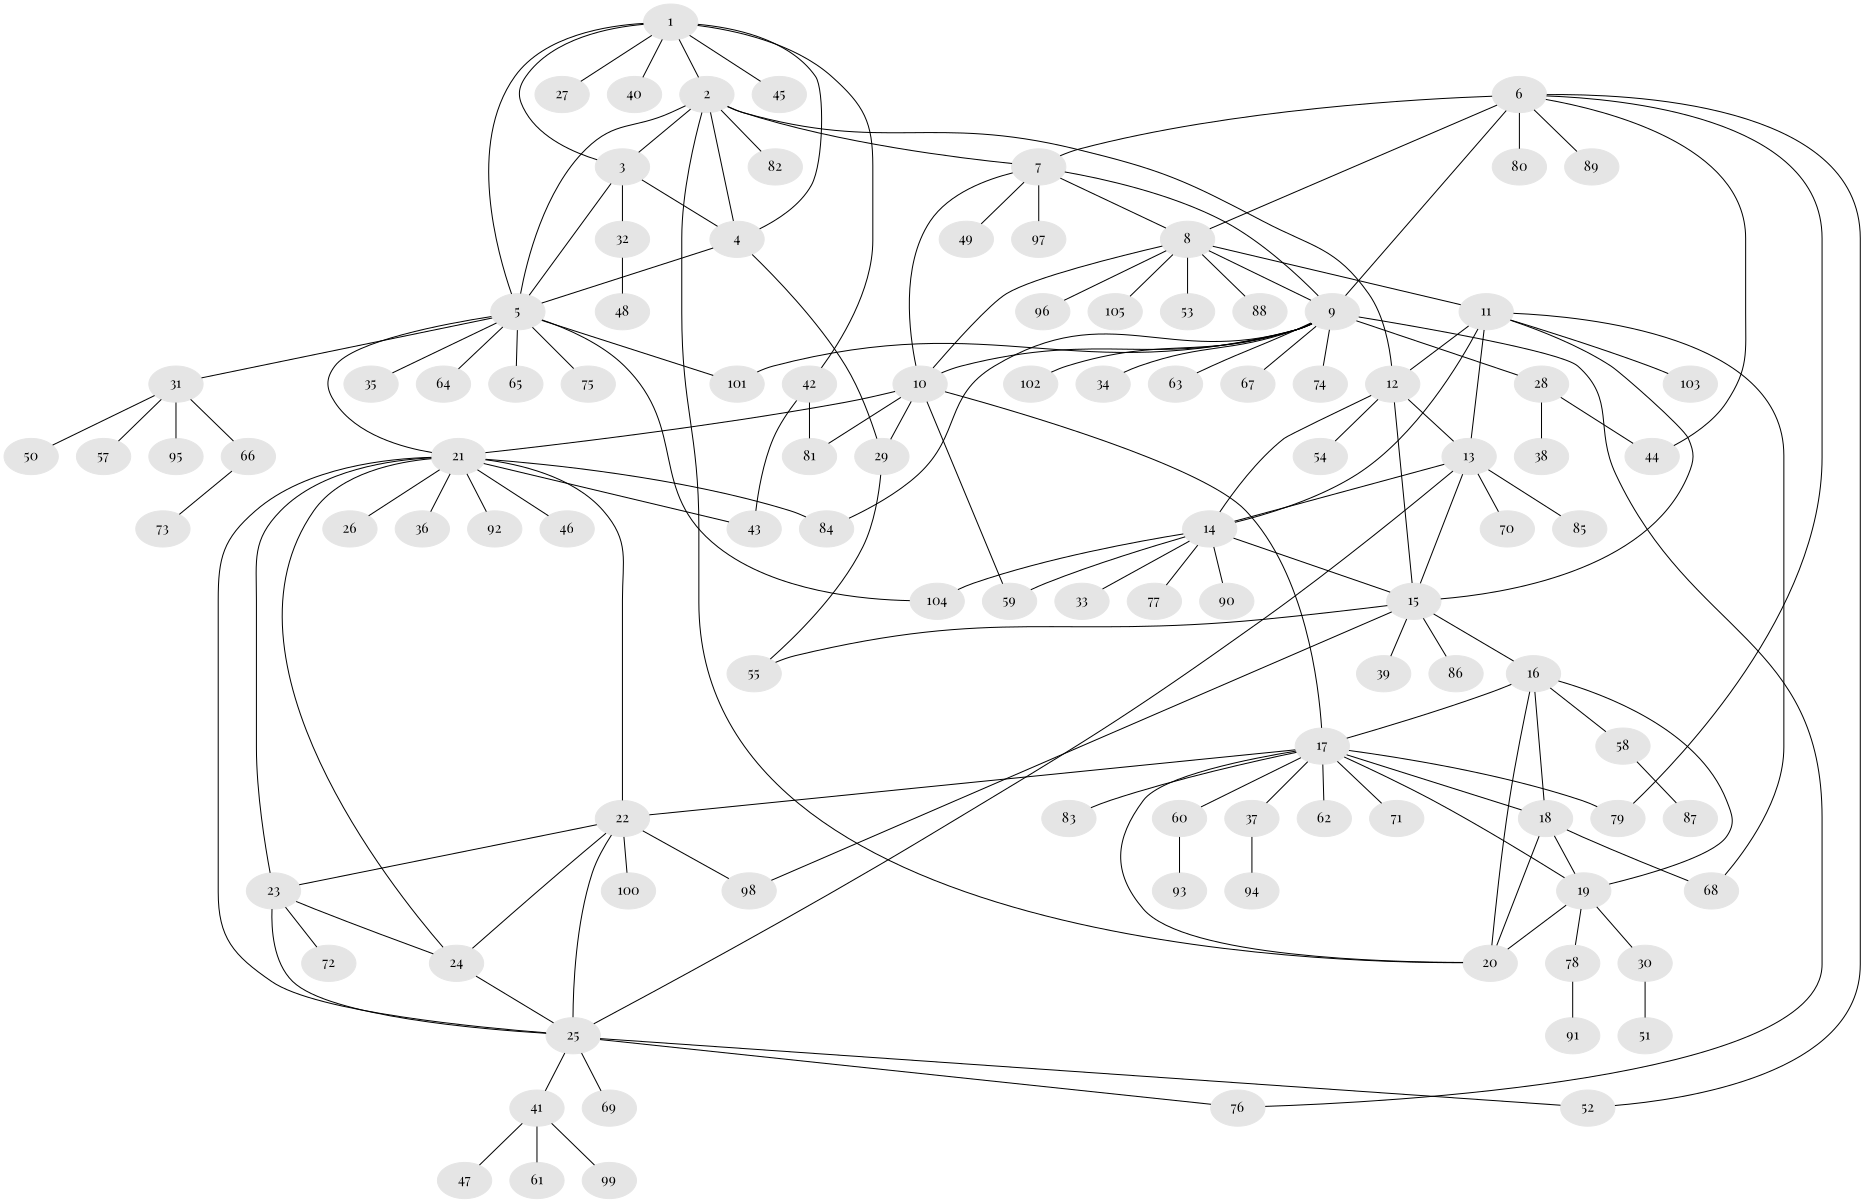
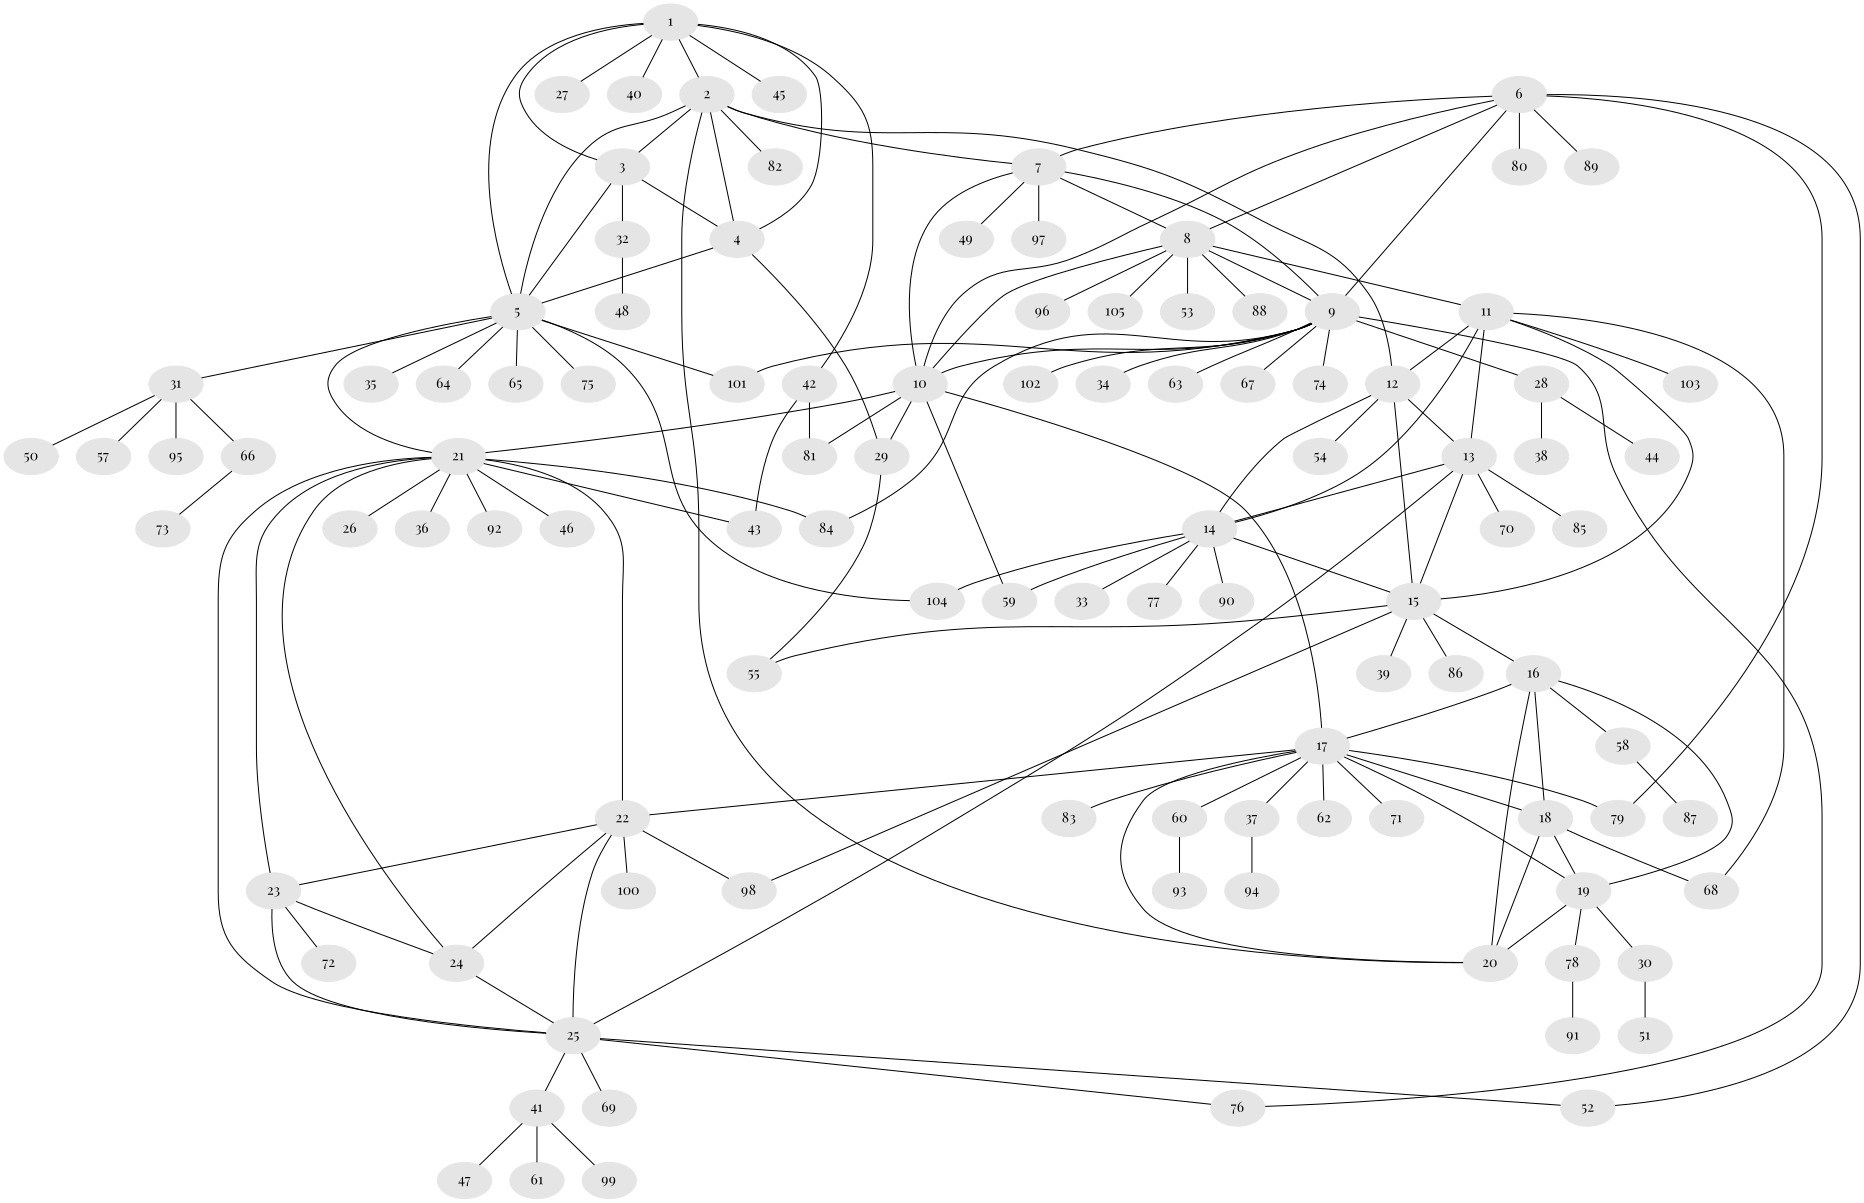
(1743, 226) -> (1201, 197)
